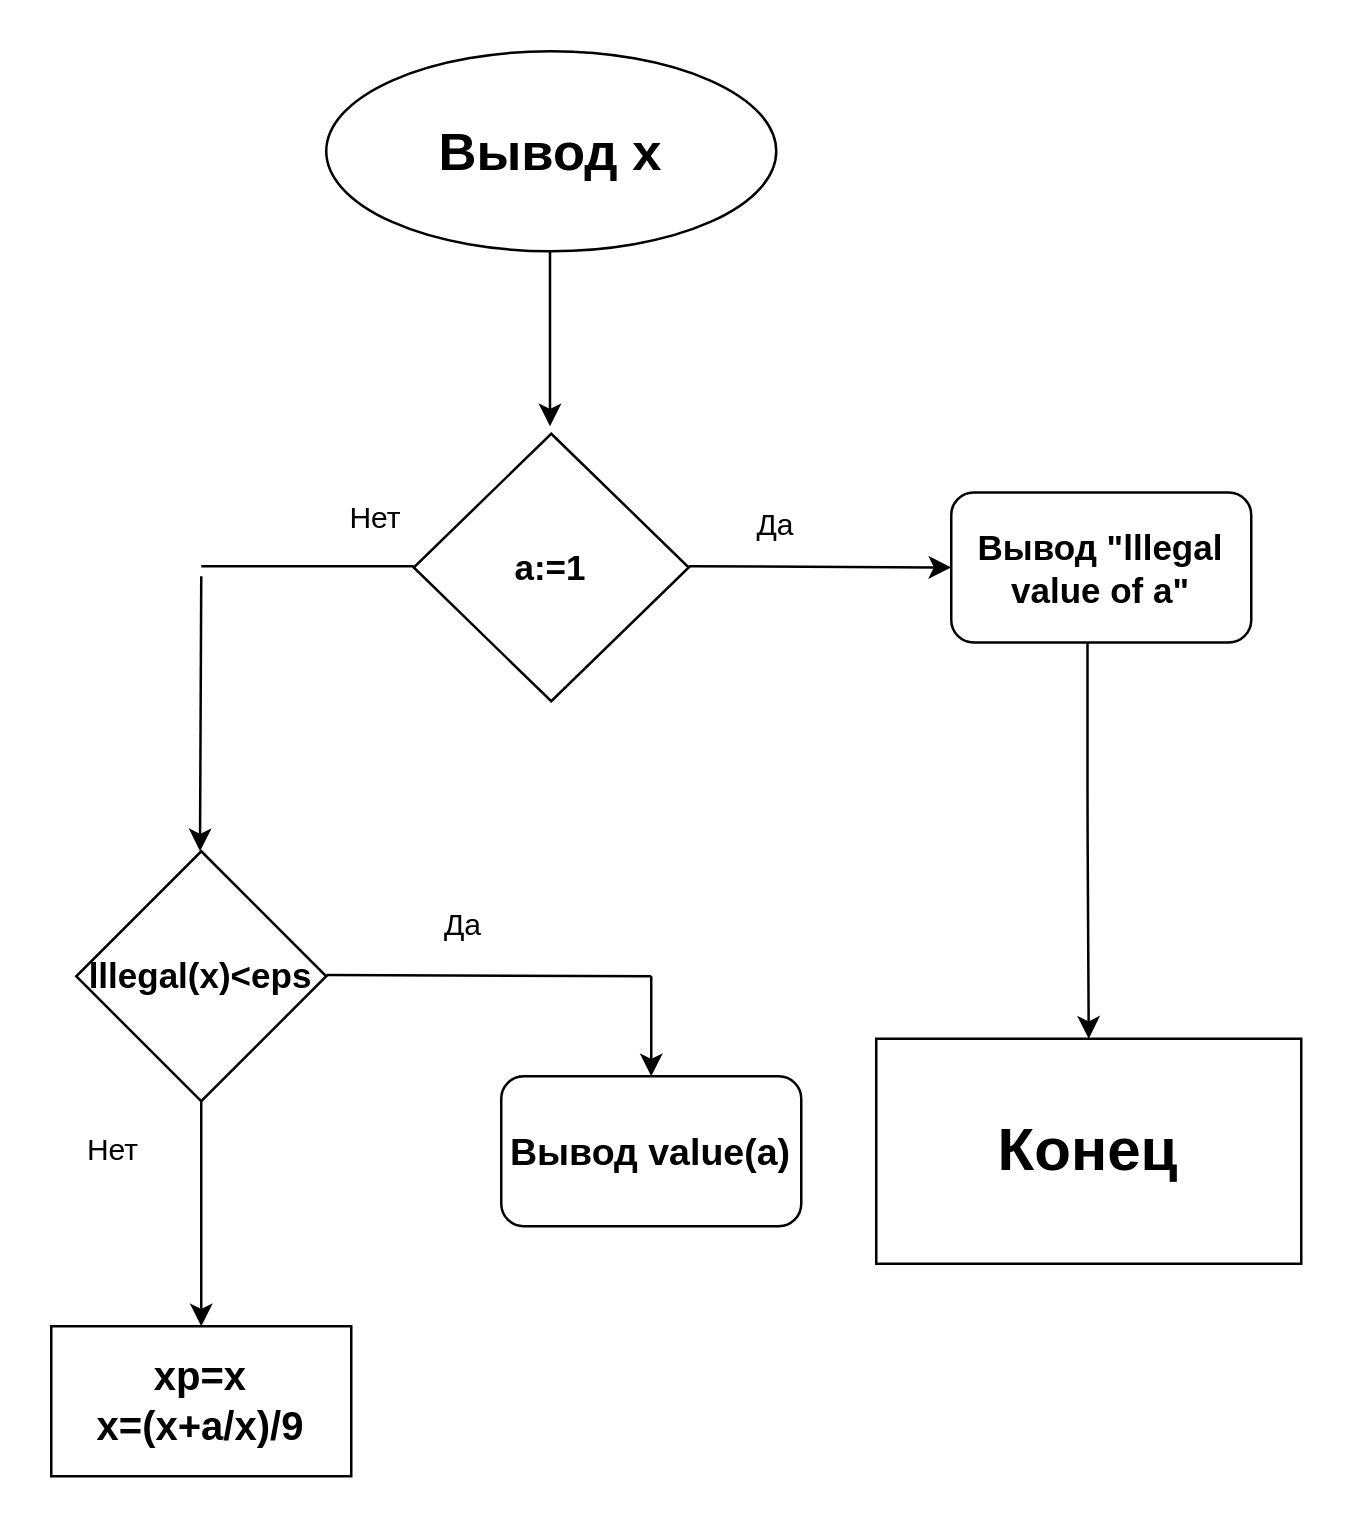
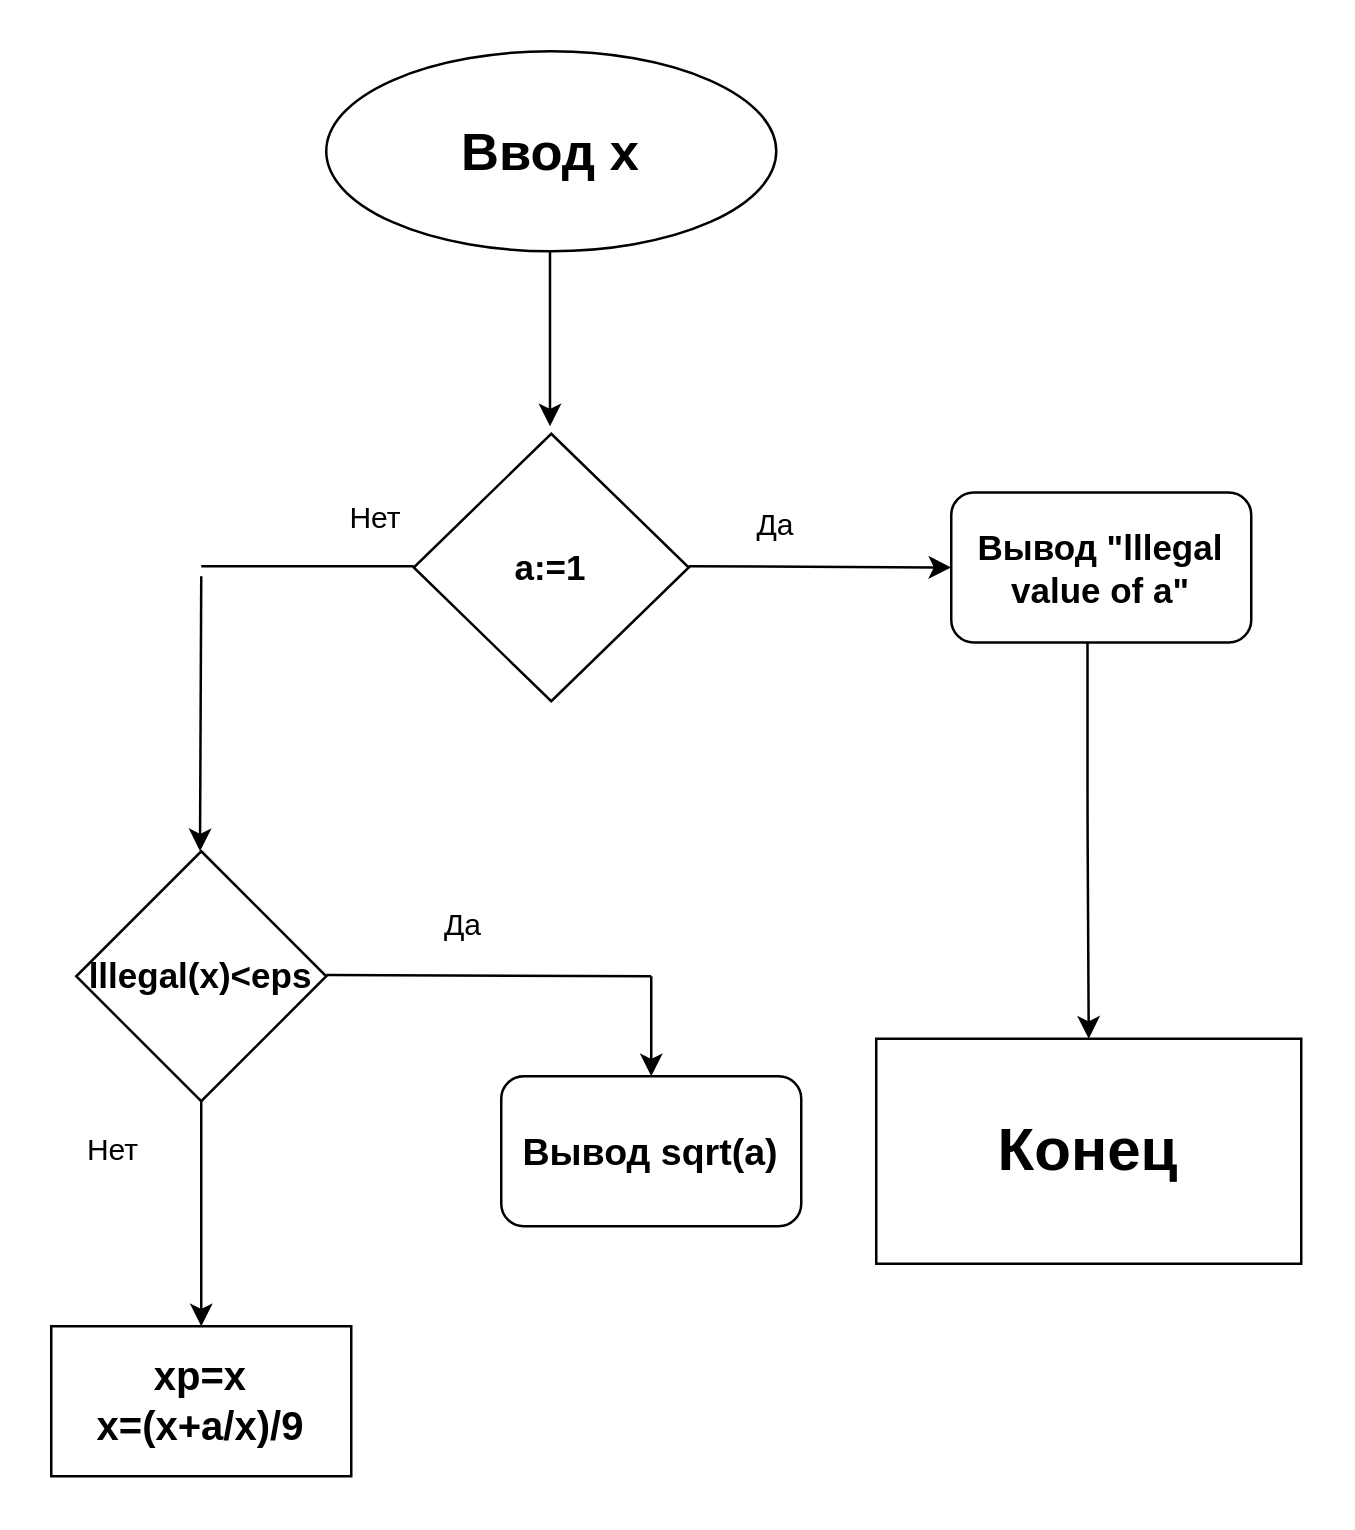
(551, 151) -> (551, 151)
(651, 1151) -> (651, 1151)
